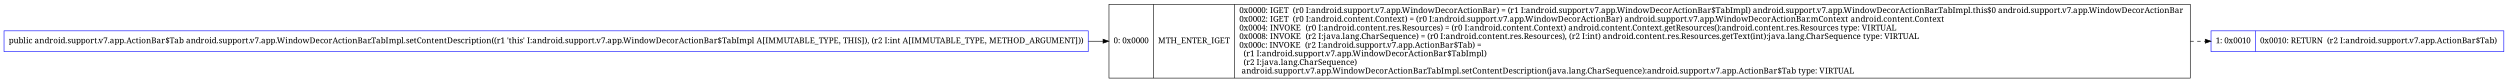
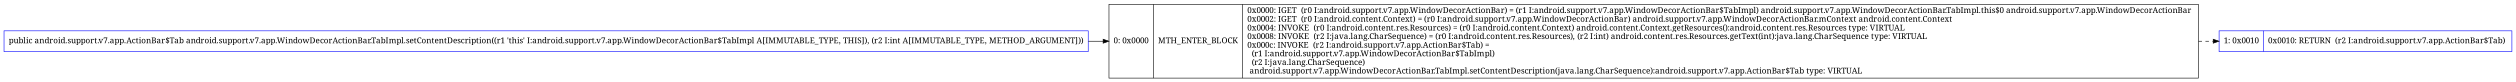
(1194, 41) -> (1198, 41)
